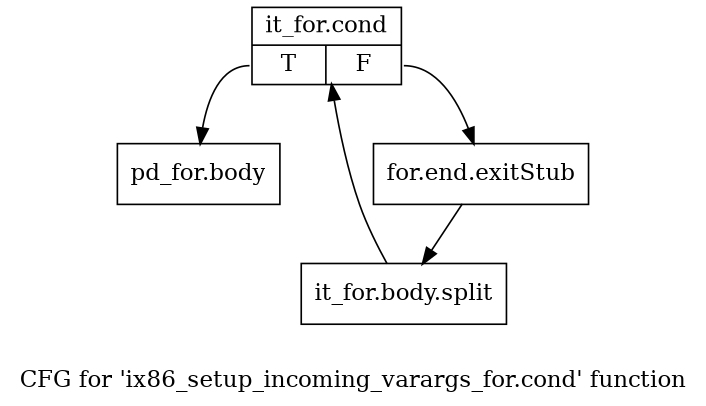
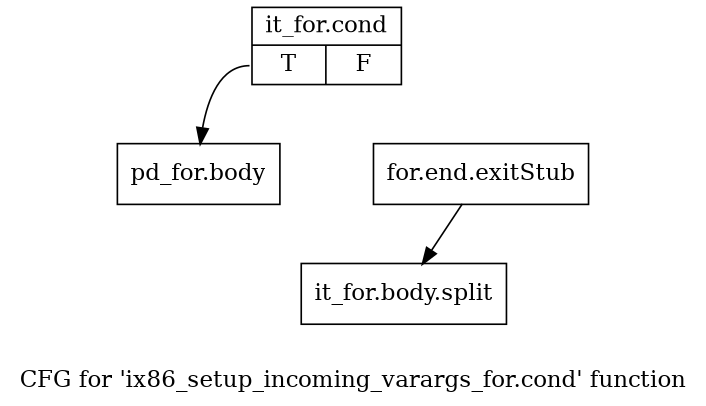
(445, 87) -> none
(353, 185) -> none
